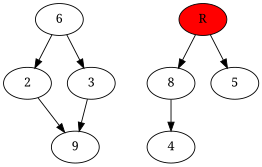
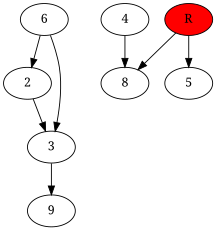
(171, 111) -> (125, 47)
(49, 112) -> (38, 111)
